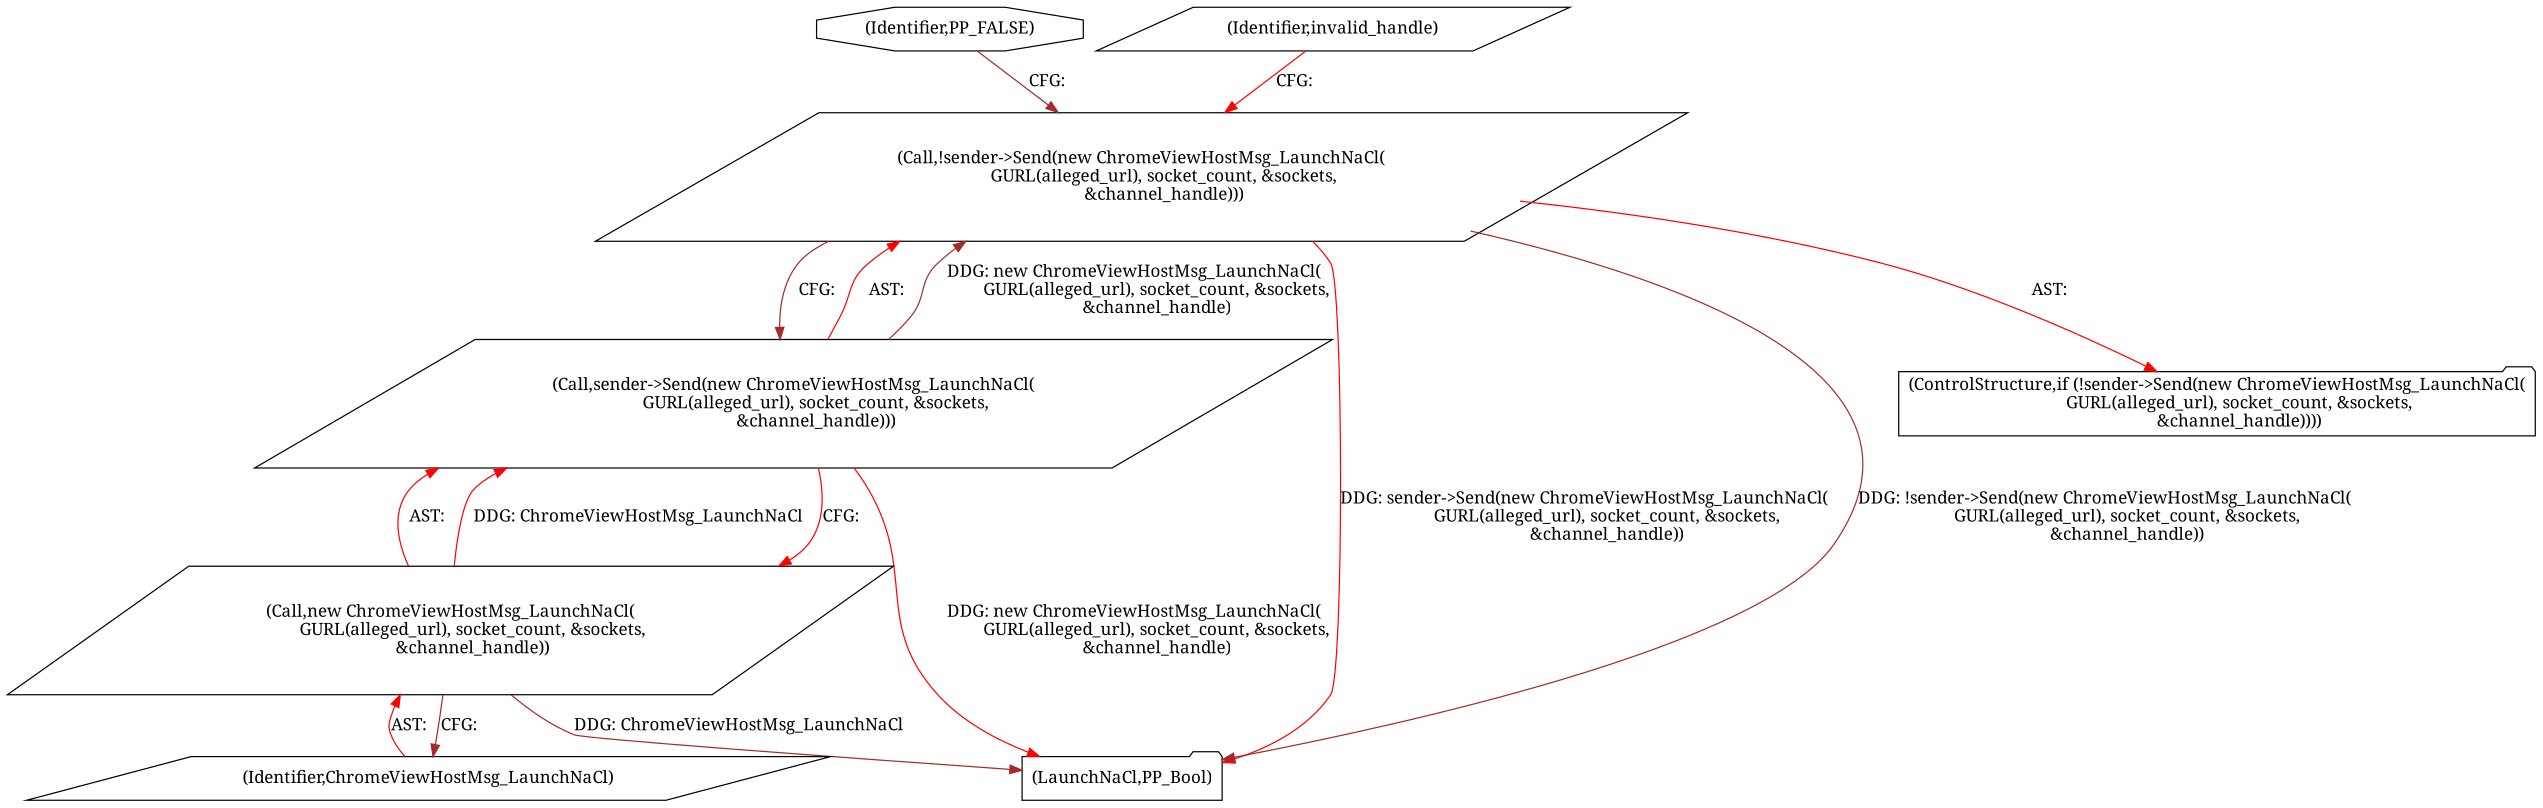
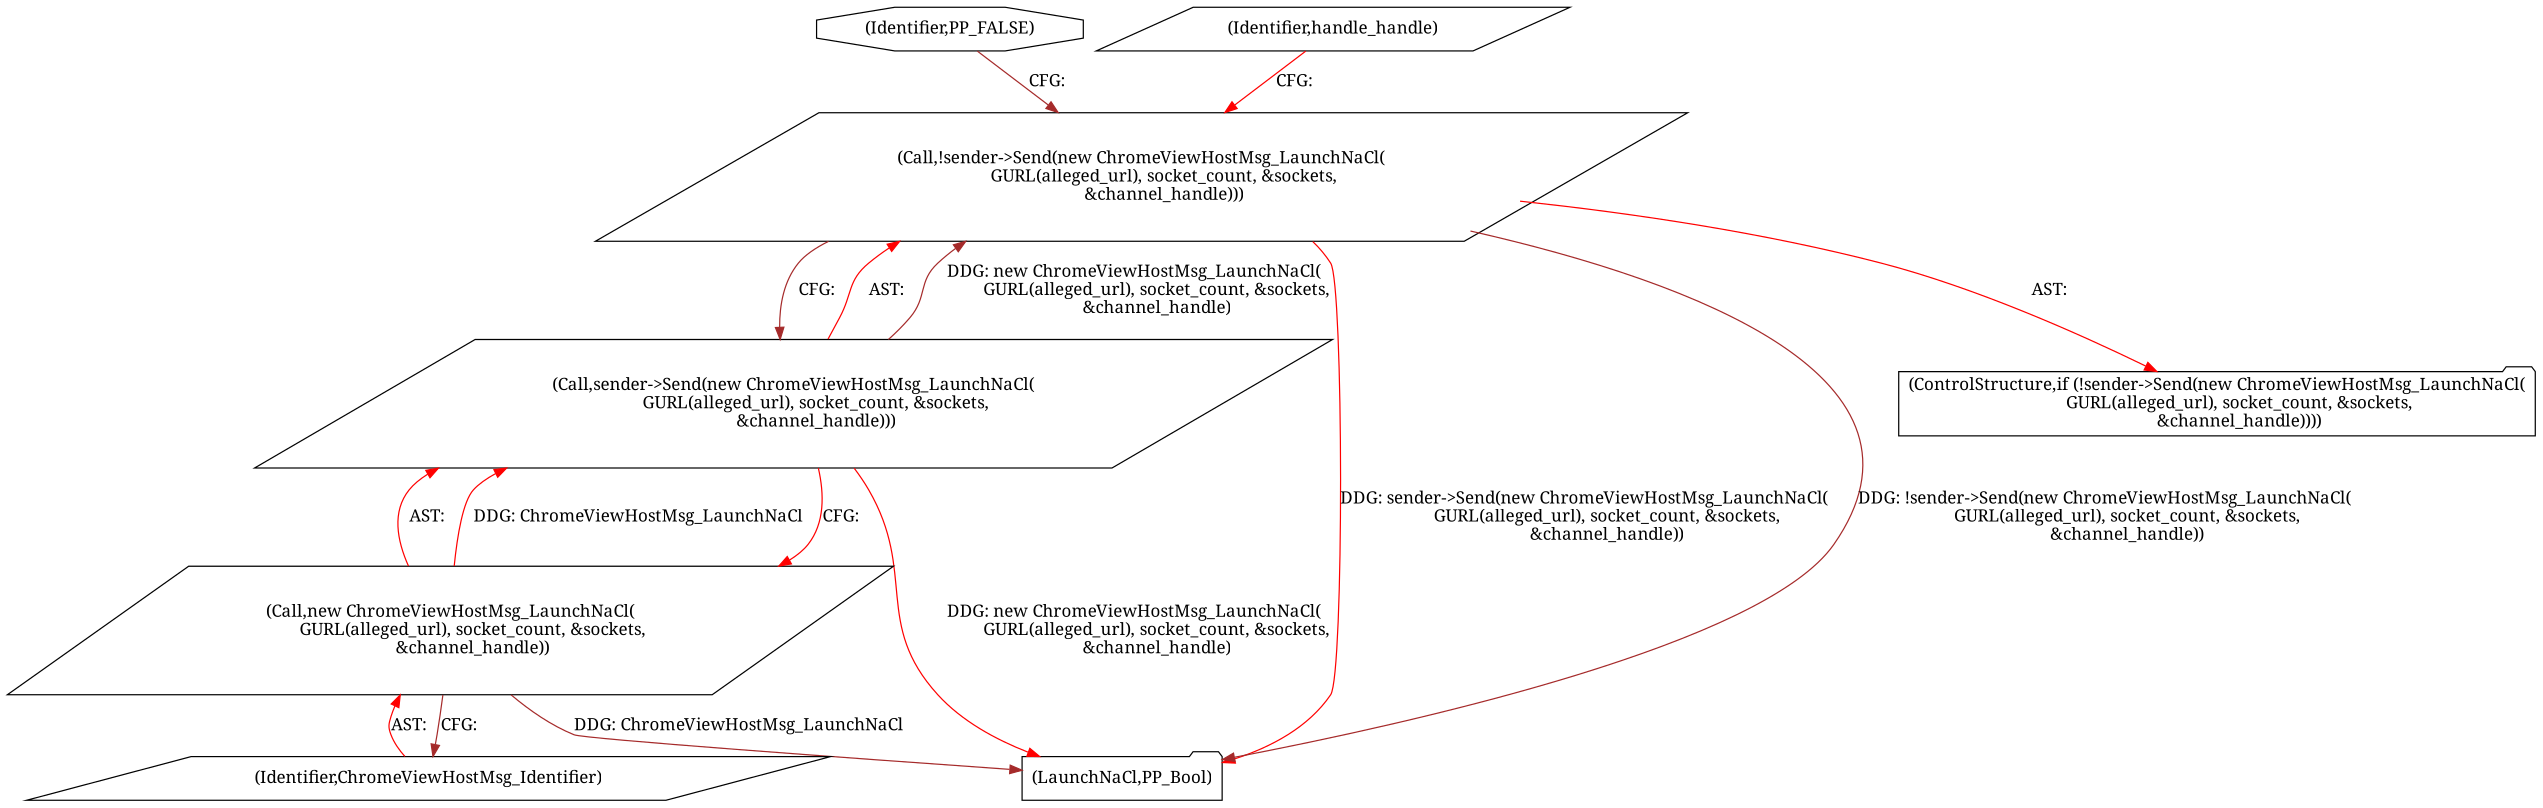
(1333, 29) -> (1333, 29)
(429, 778) -> (429, 778)
